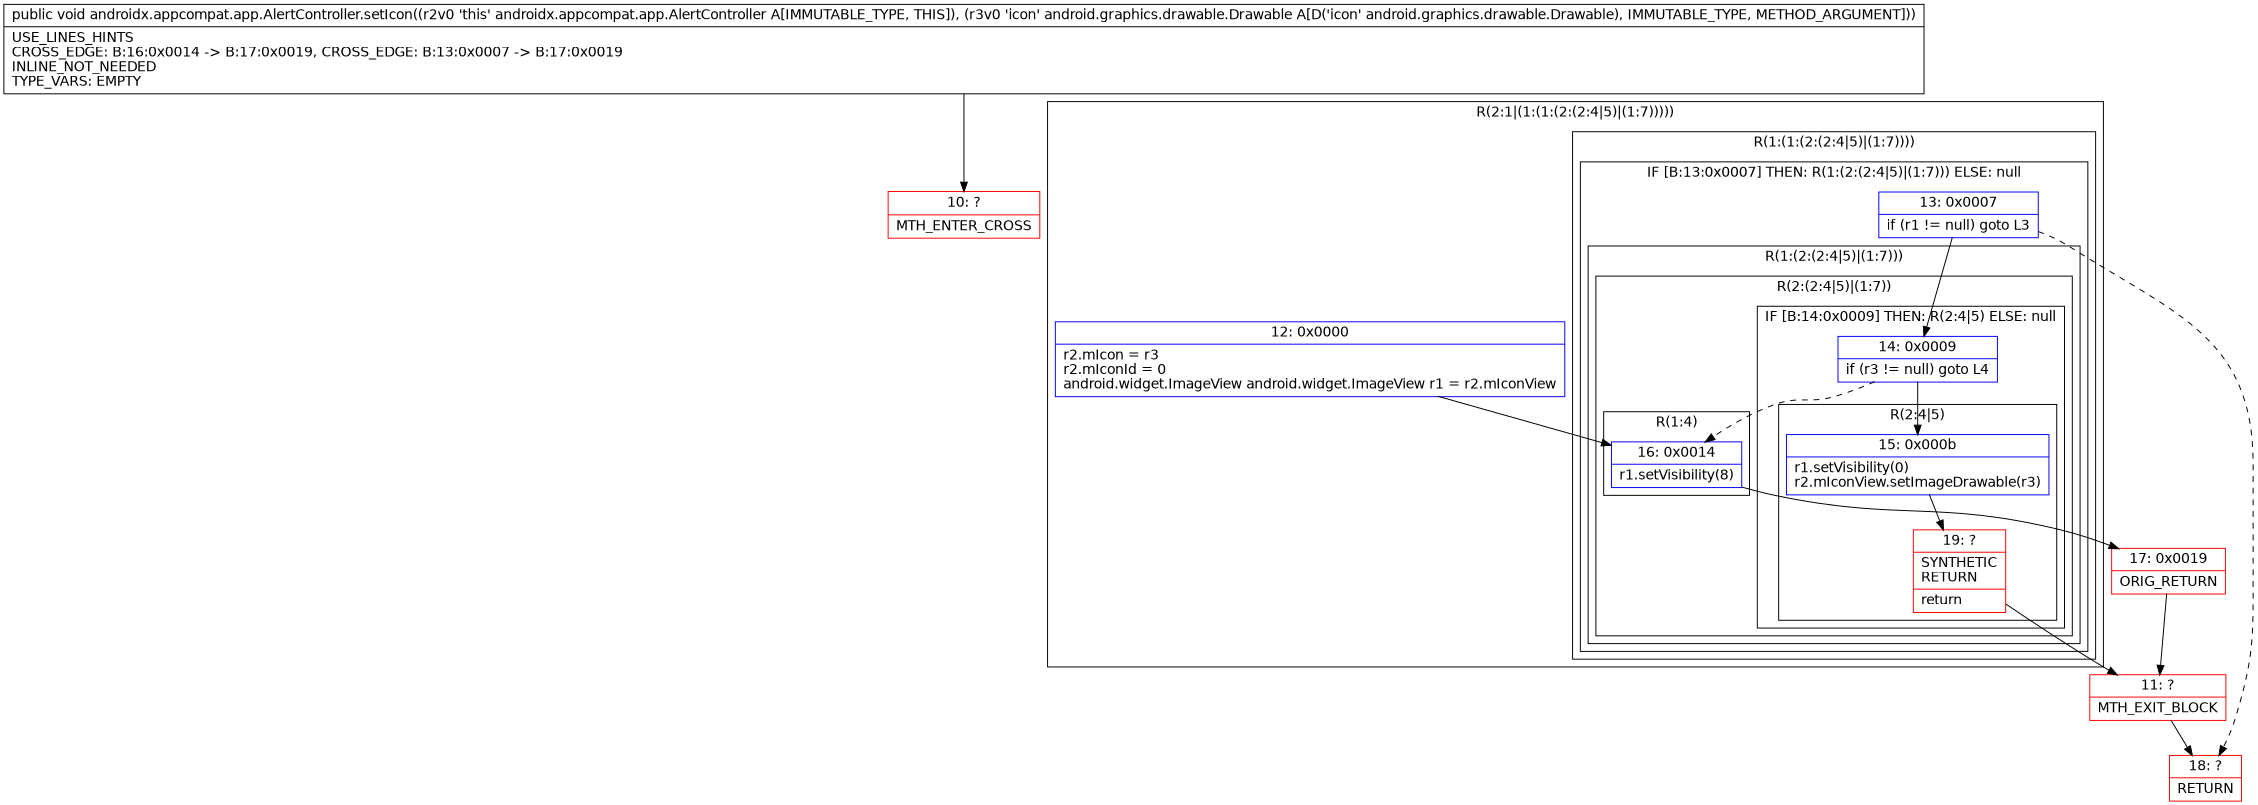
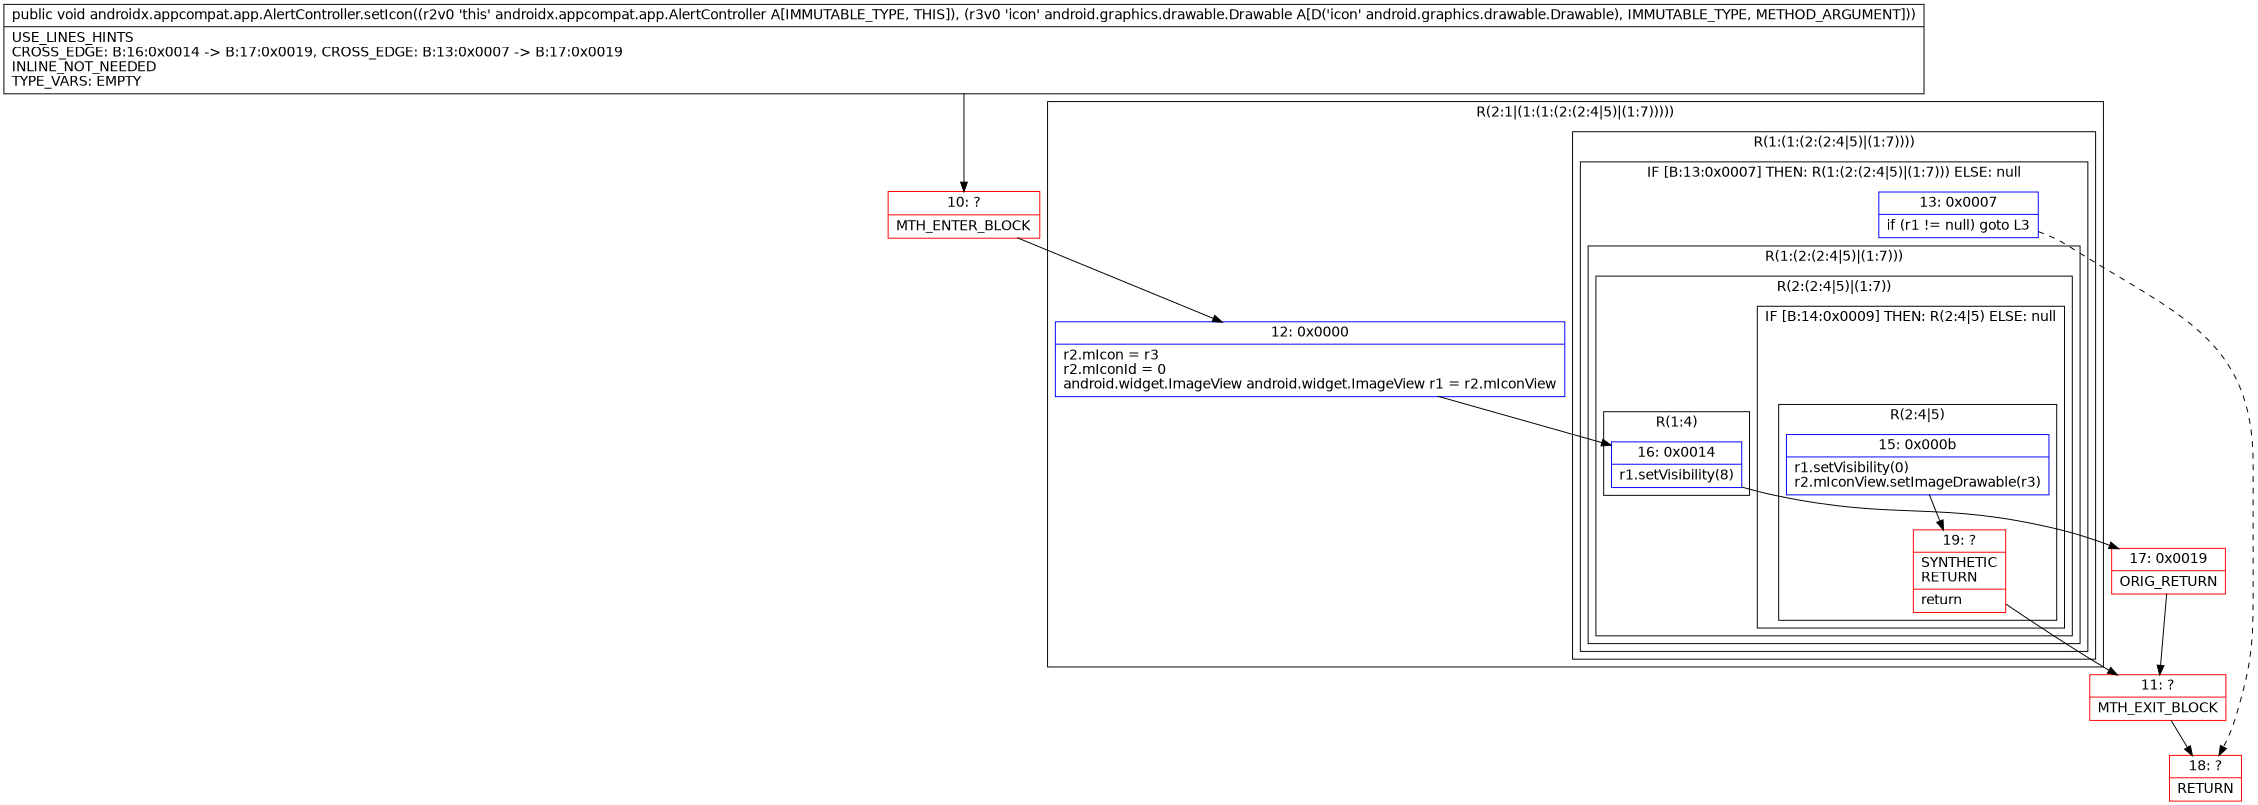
(964, 226) -> (963, 226)
none -> (1115, 278)
(1918, 359) -> none
